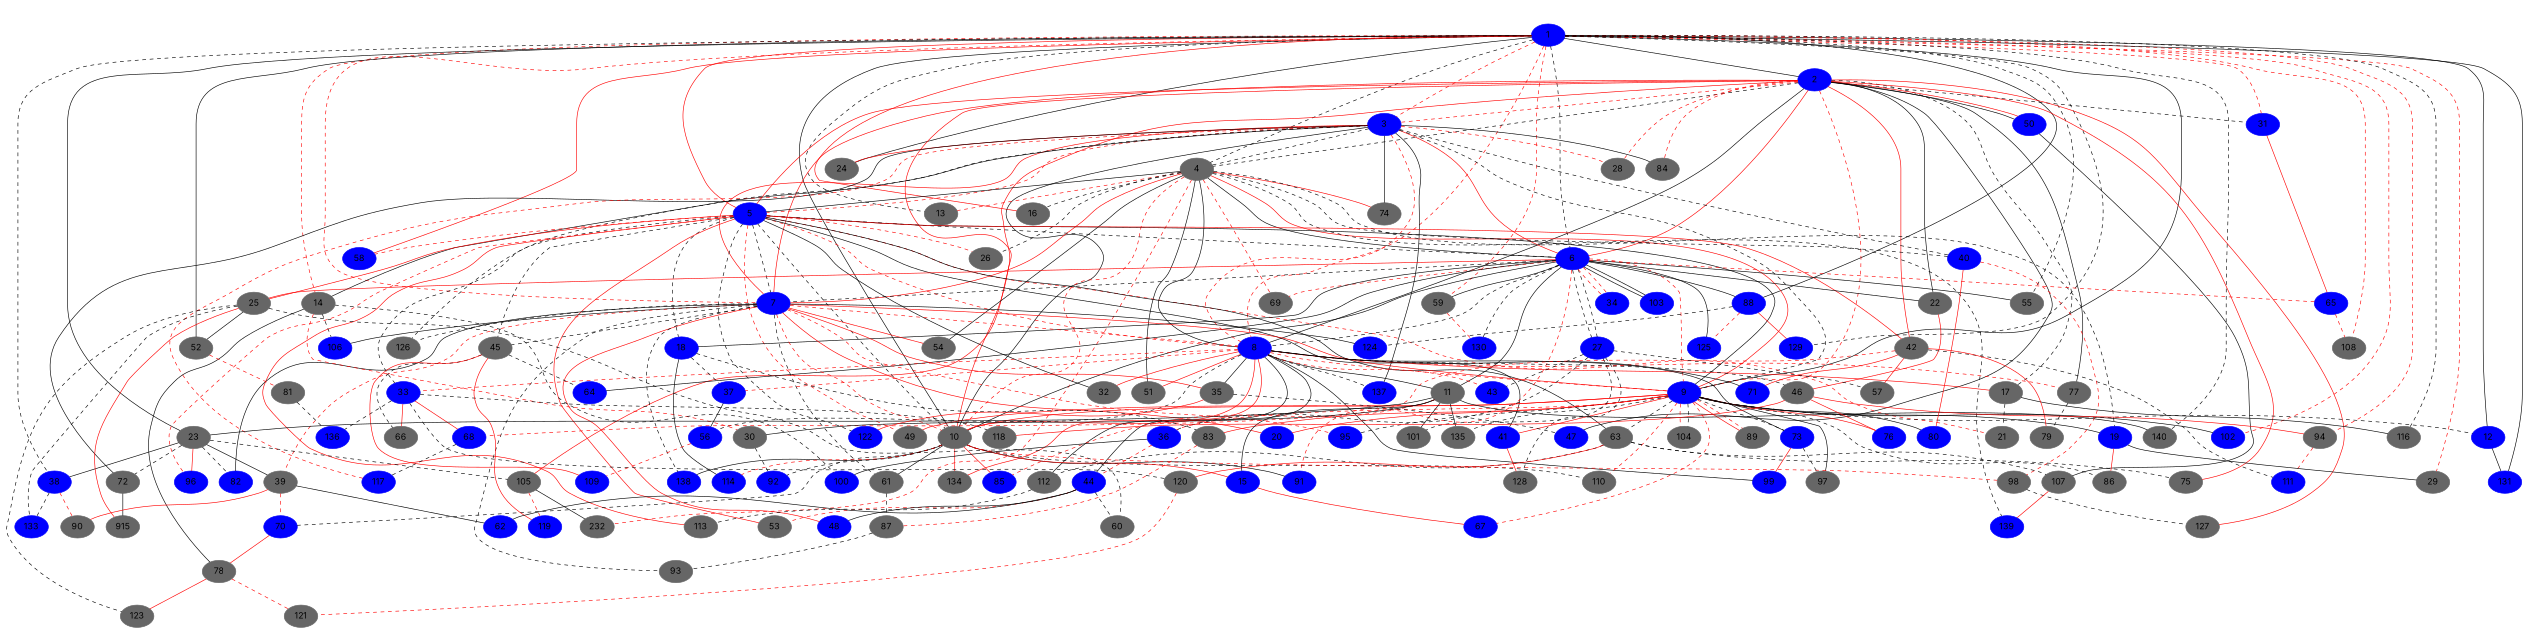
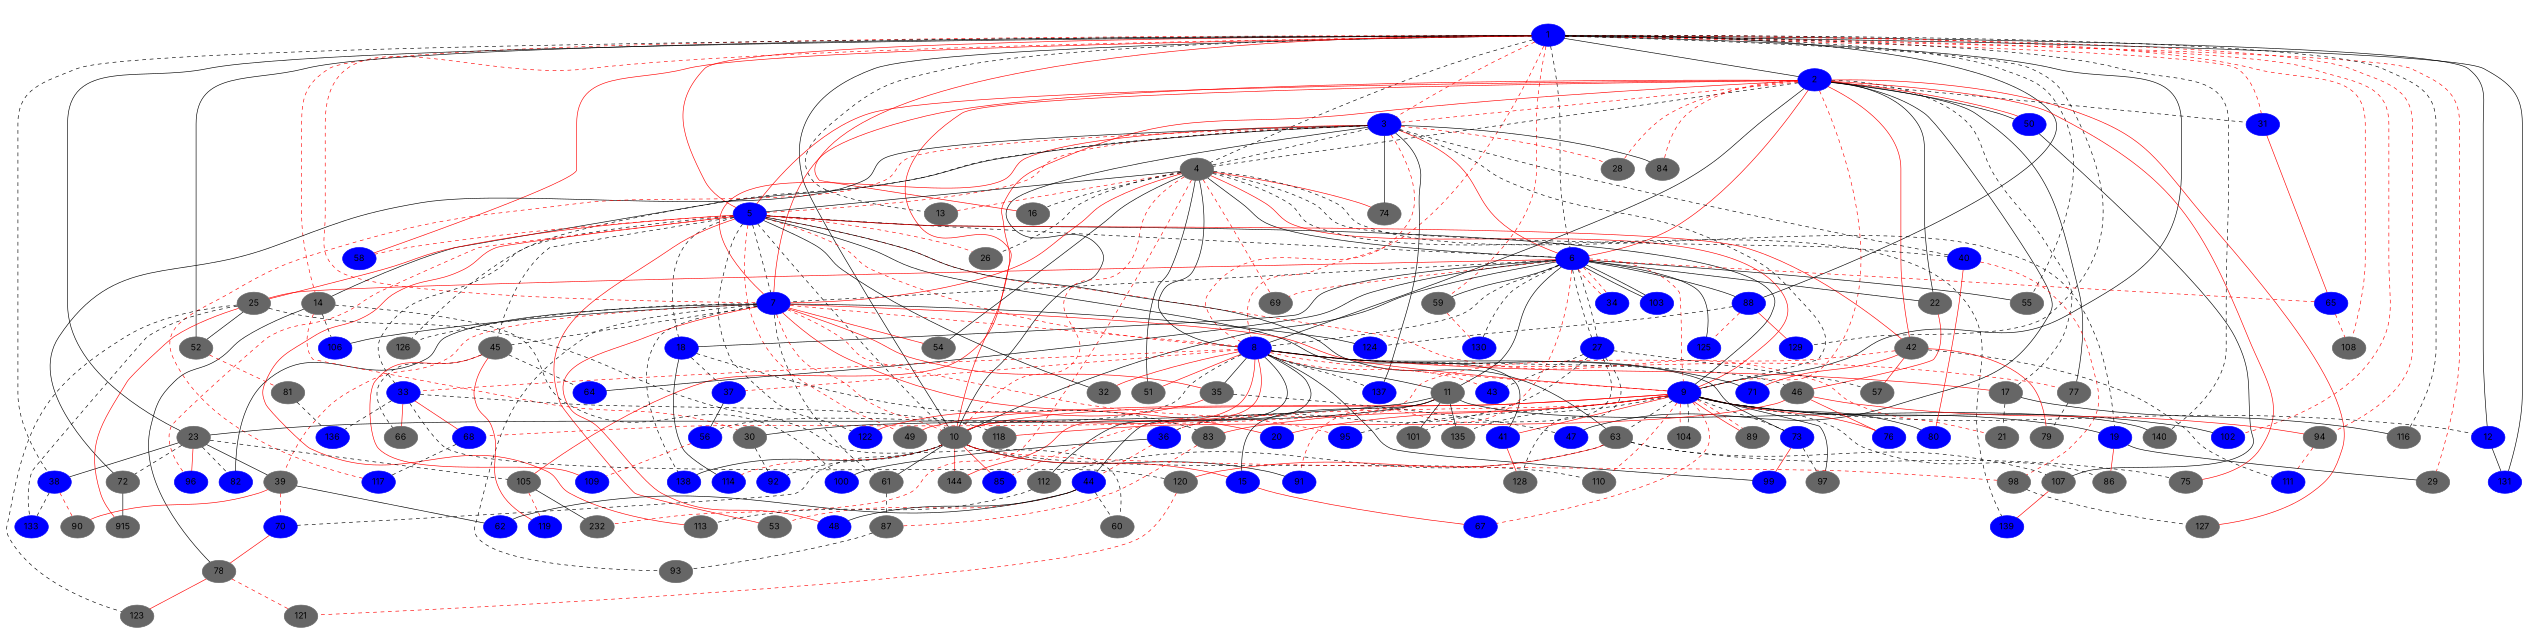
(842, 169) -> none
(955, 482) -> (955, 482)
